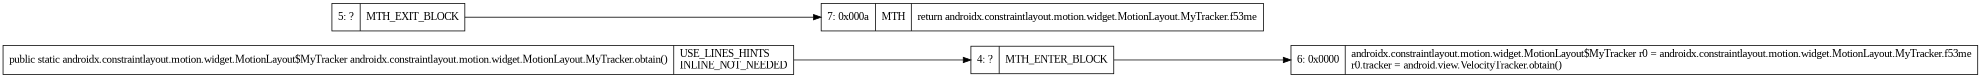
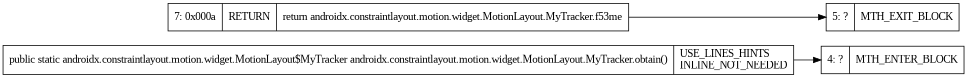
(639, 17) -> (724, 17)
(893, 17) -> (249, 17)
(1634, 60) -> none
